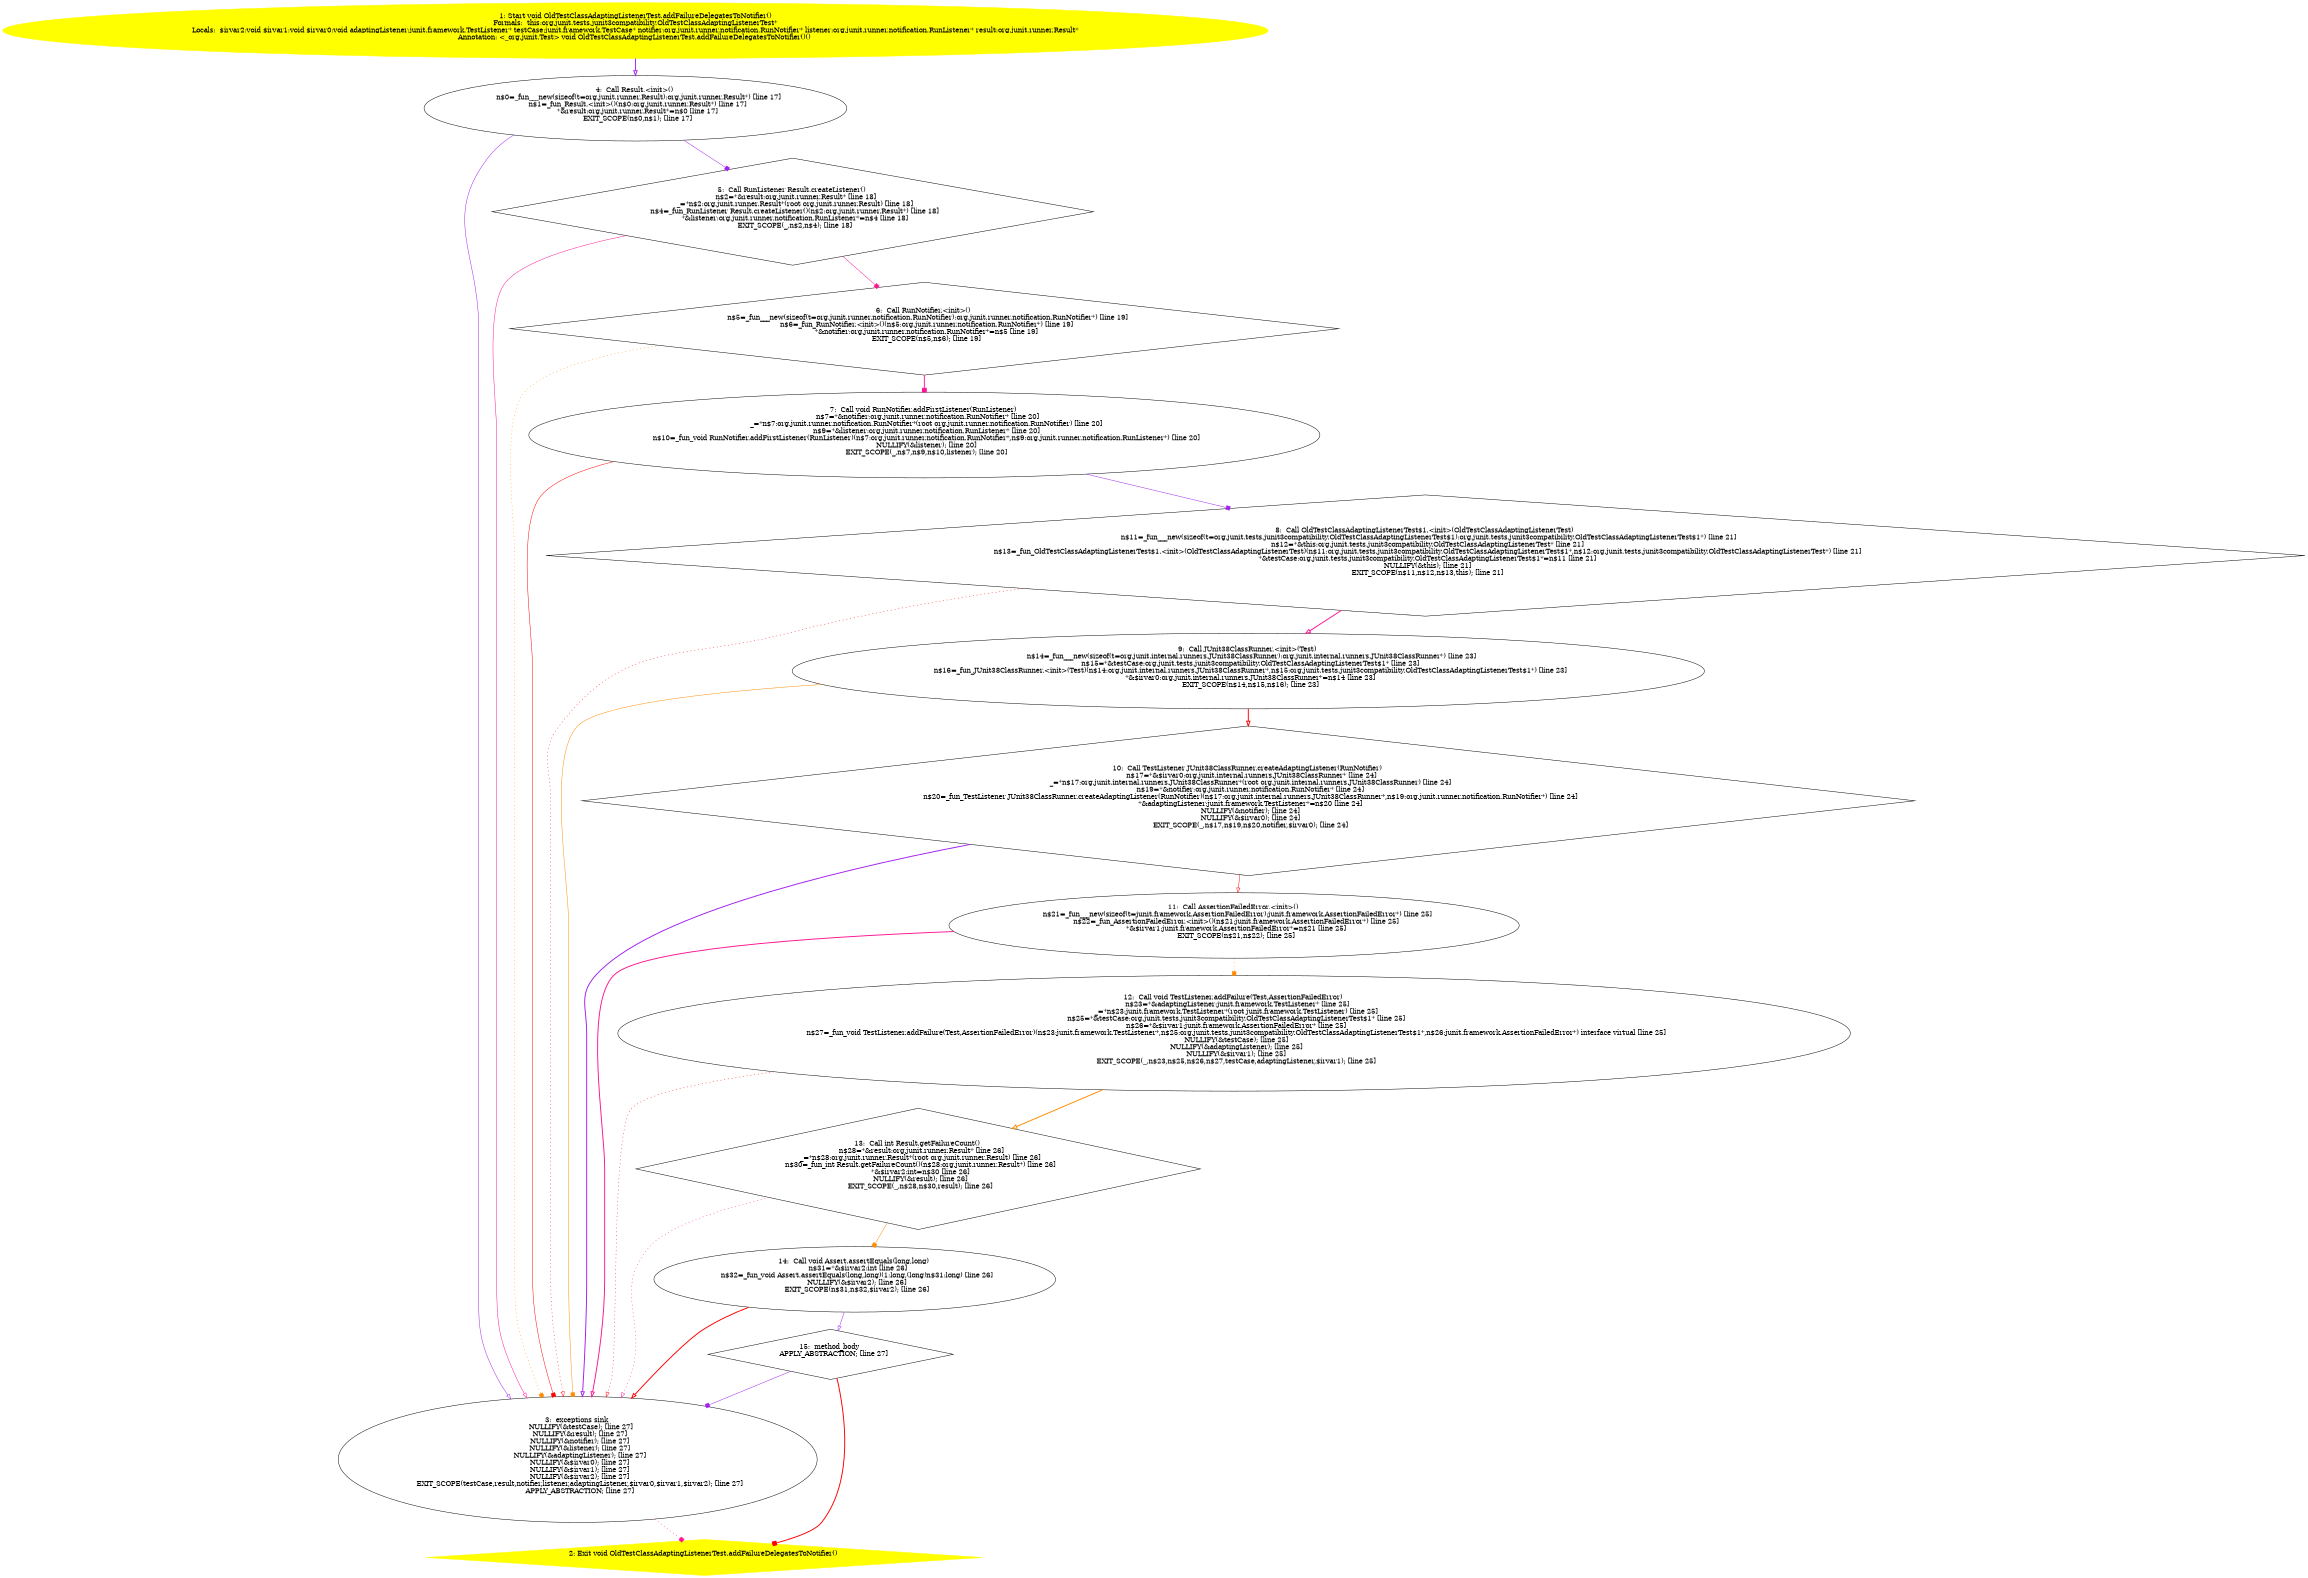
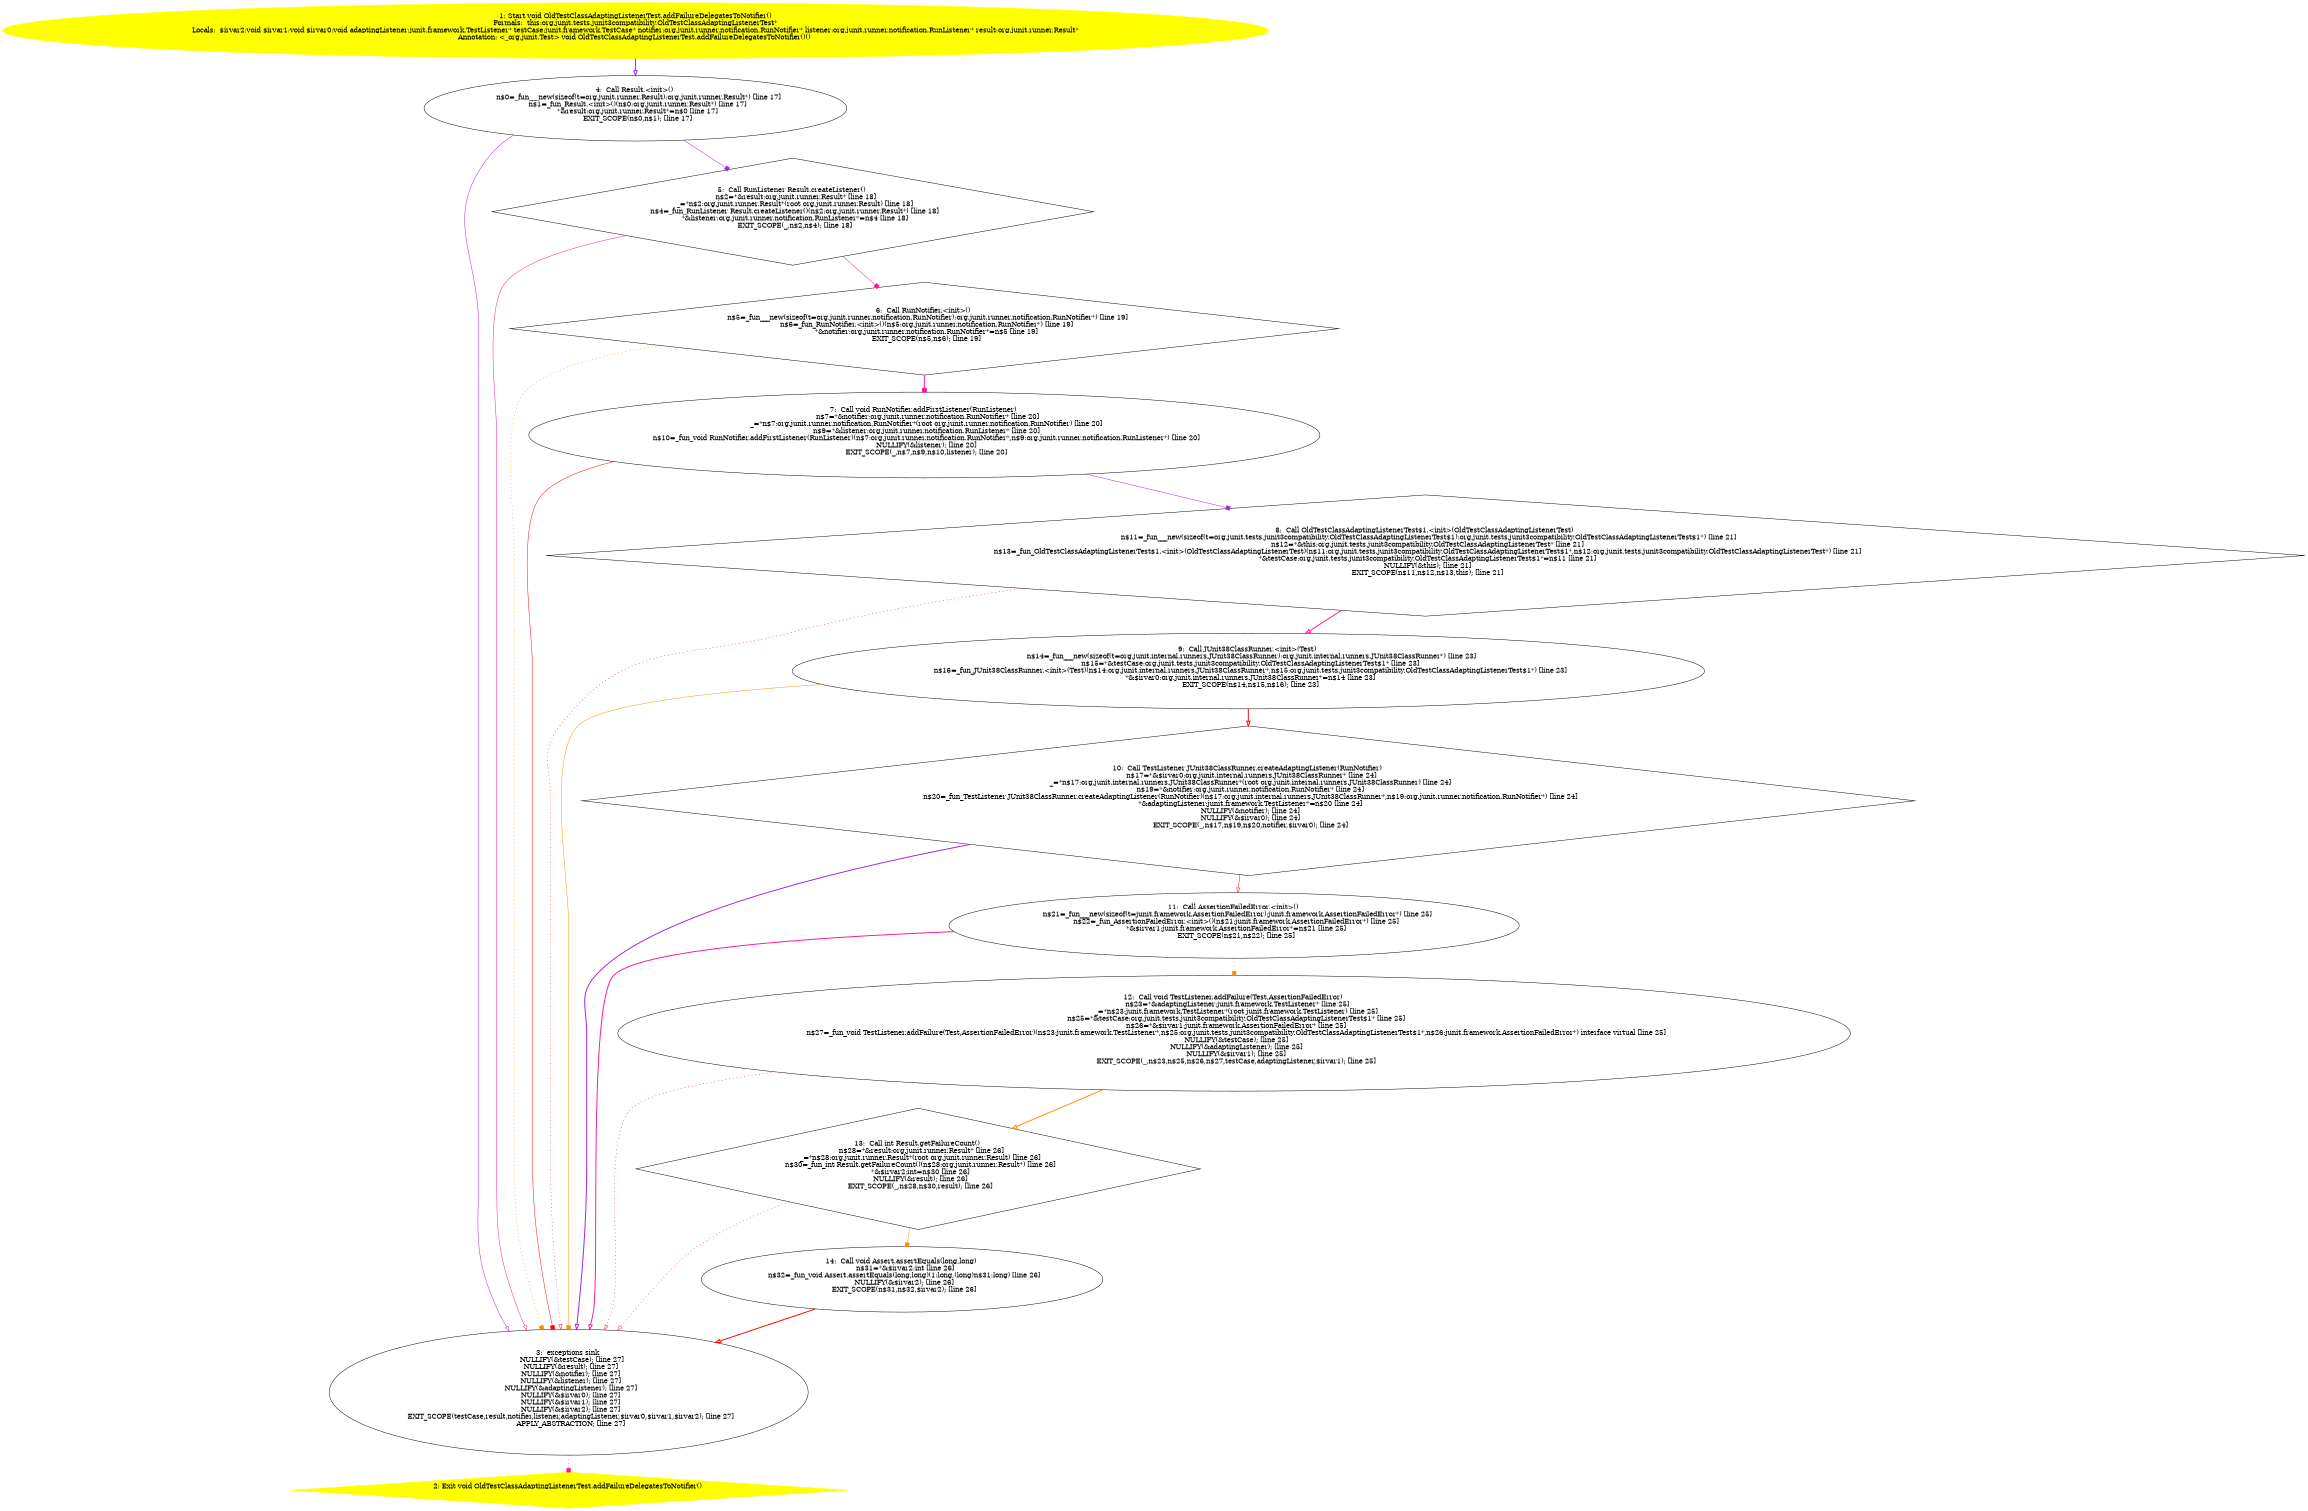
(831, 1354) -> none
